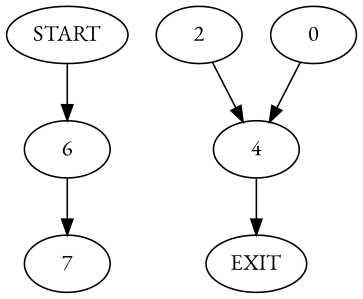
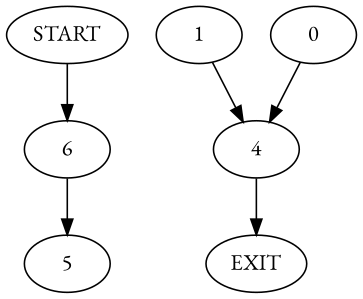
(199, 35) -> (199, 35)
(67, 264) -> (67, 264)
